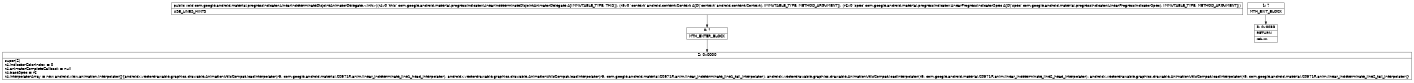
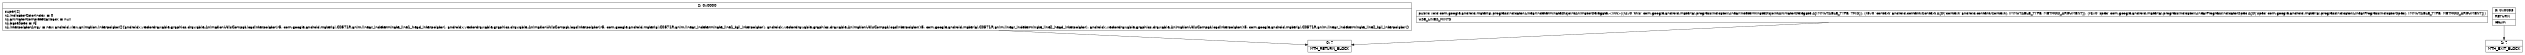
(1266, 18) -> (2504, 31)
(707, 36) -> (1330, 49)
(707, 44) -> (1152, 38)
